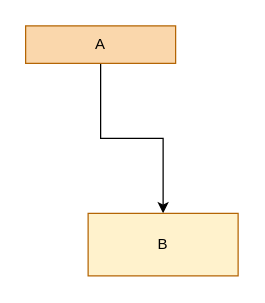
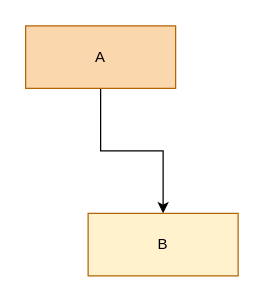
(101, 44) -> (101, 57)
